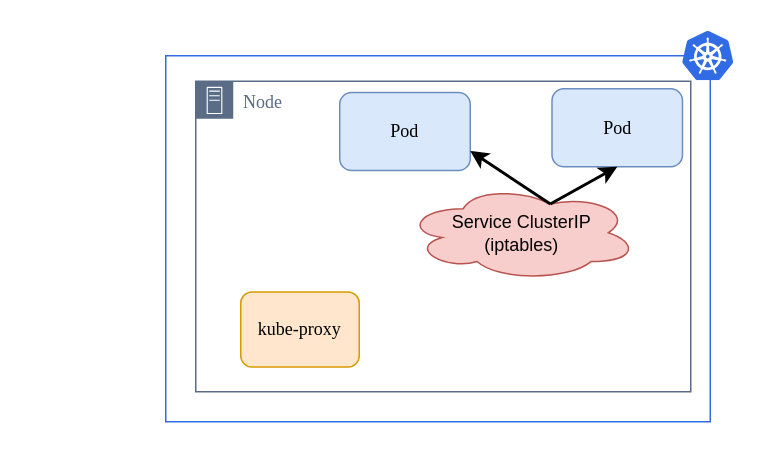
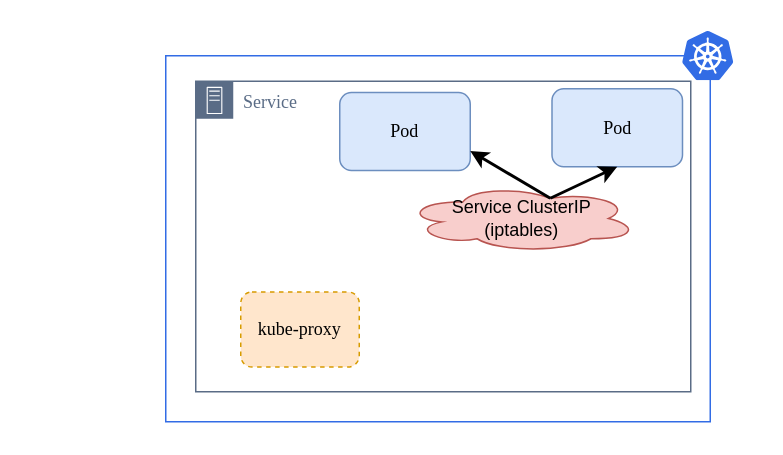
(264, 103) -> (277, 103)
(521, 233) -> (521, 218)
(300, 329) -> (300, 329)
